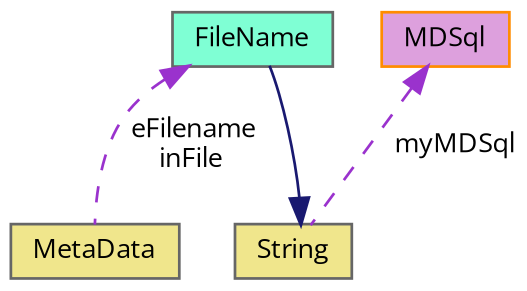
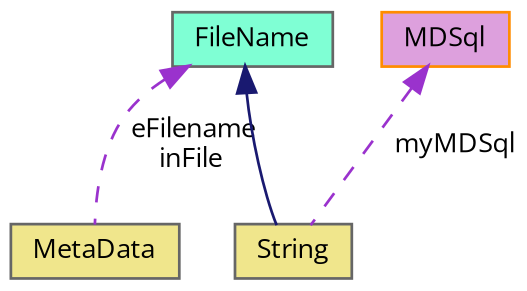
(288, 131) -> (258, 160)
